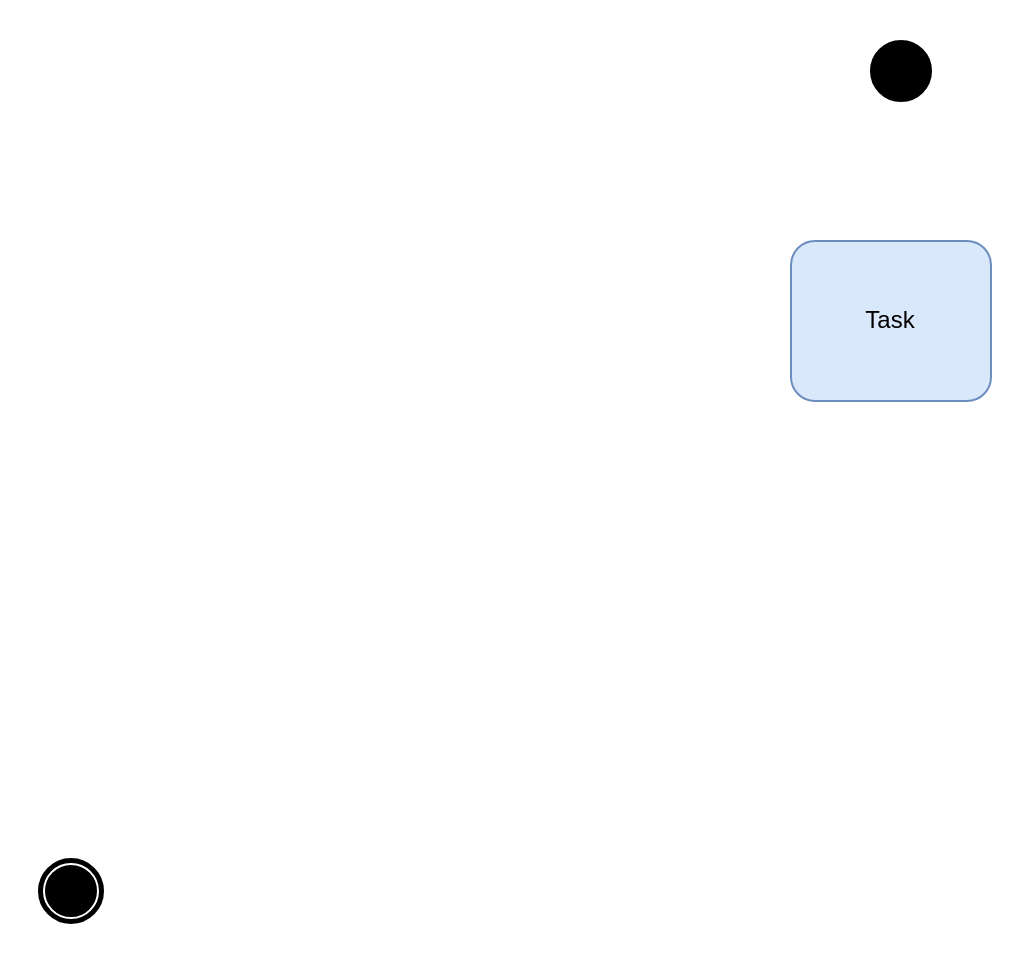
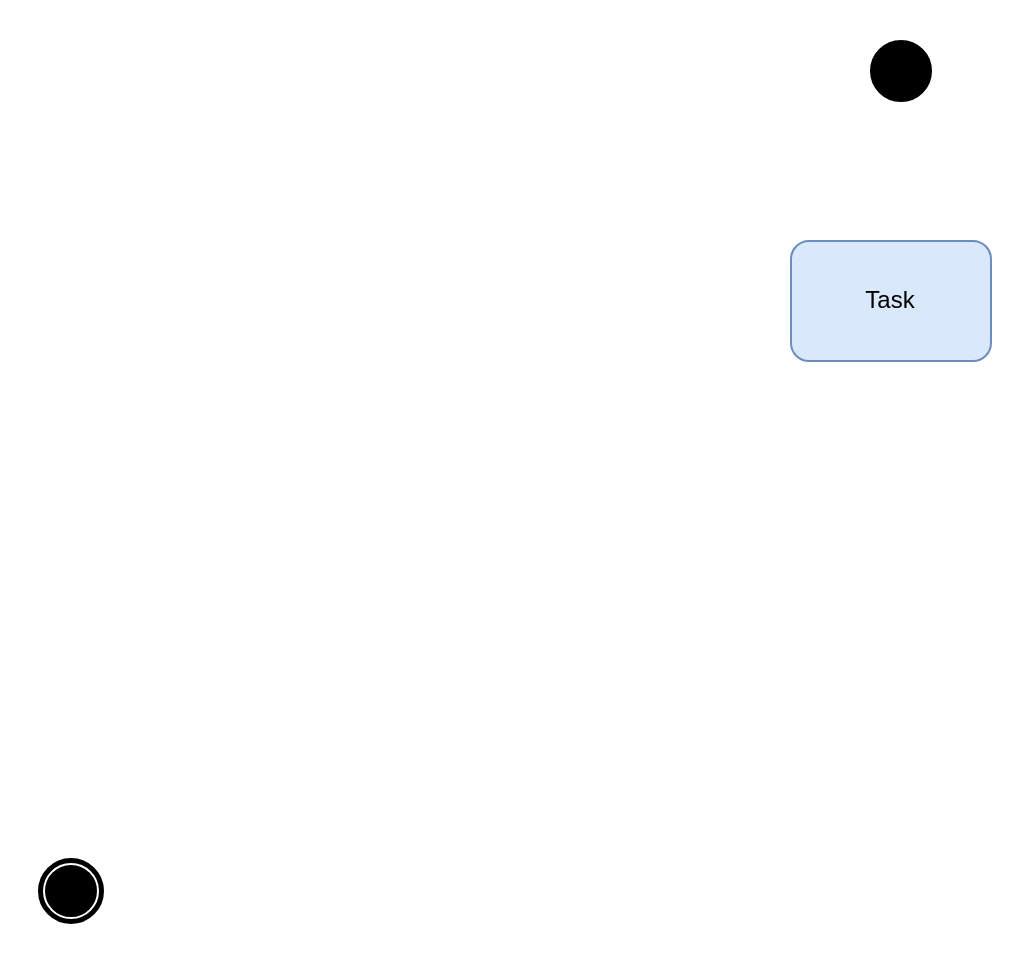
(891, 321) -> (891, 301)
